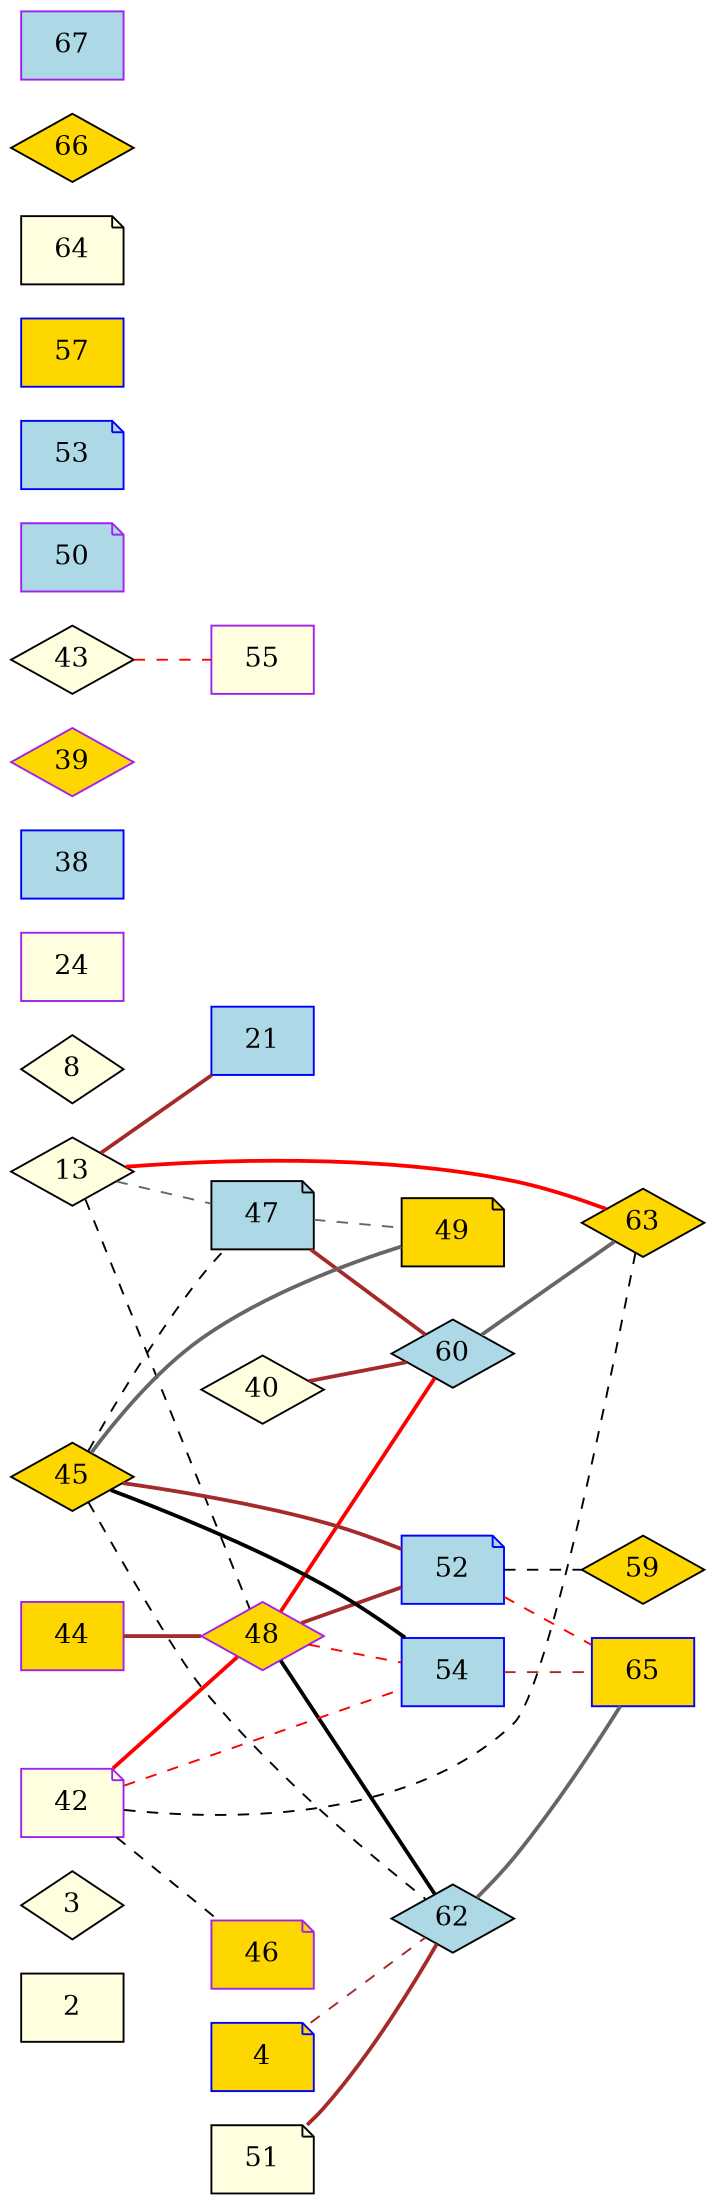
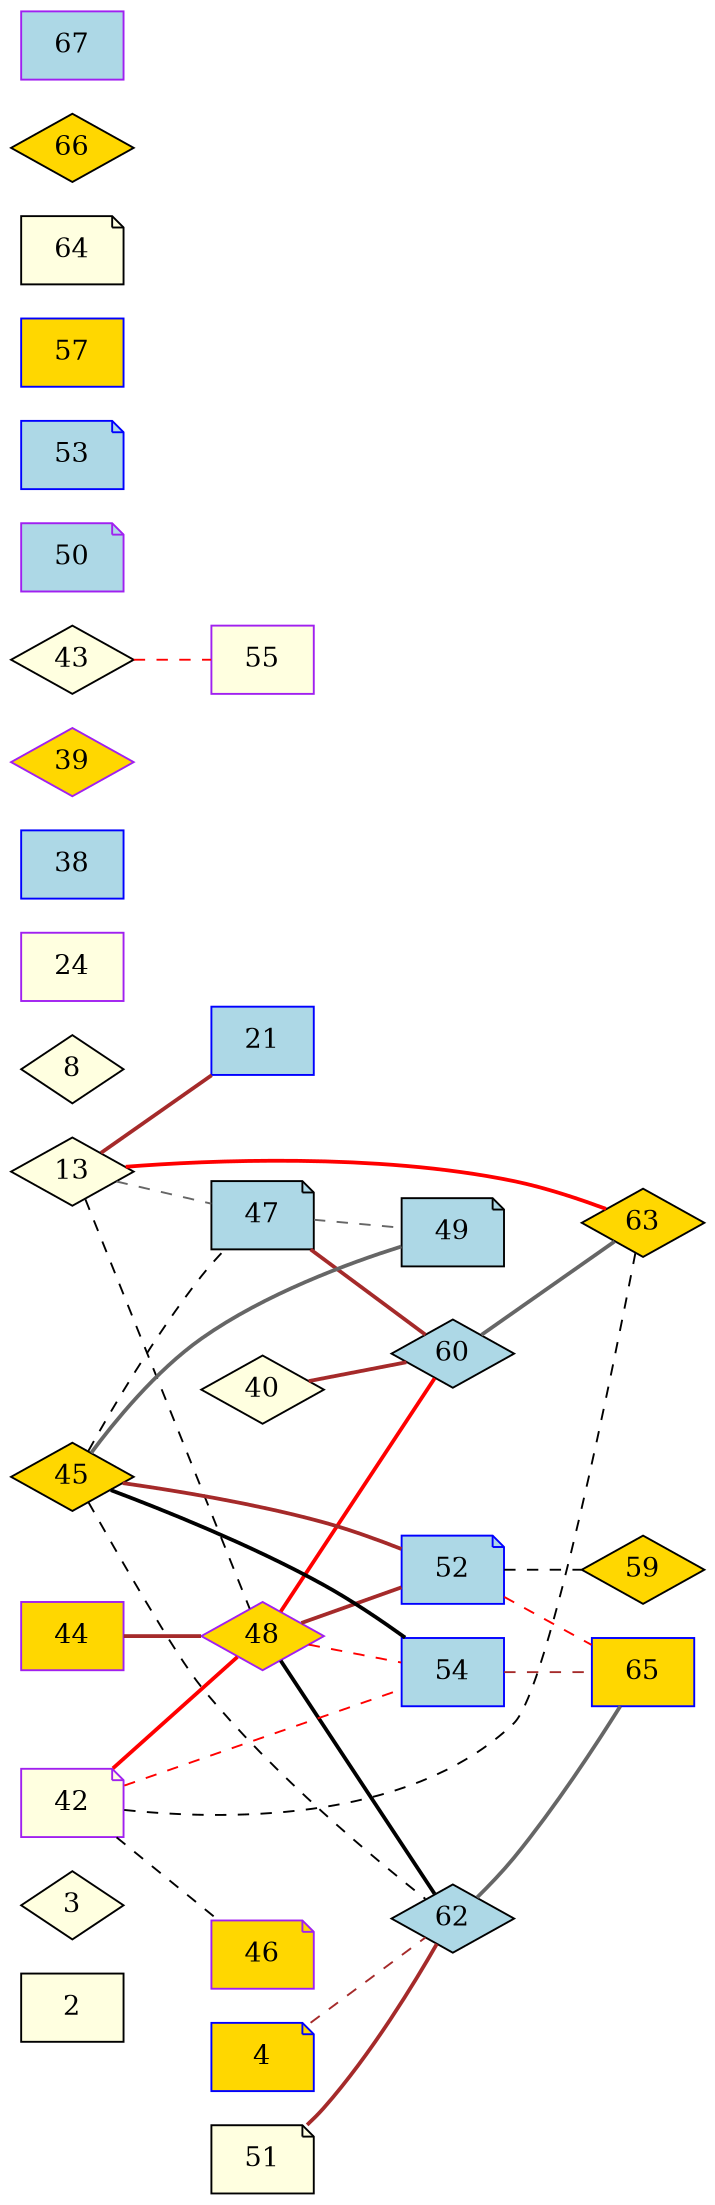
(453, 1232) -> (453, 1232)
